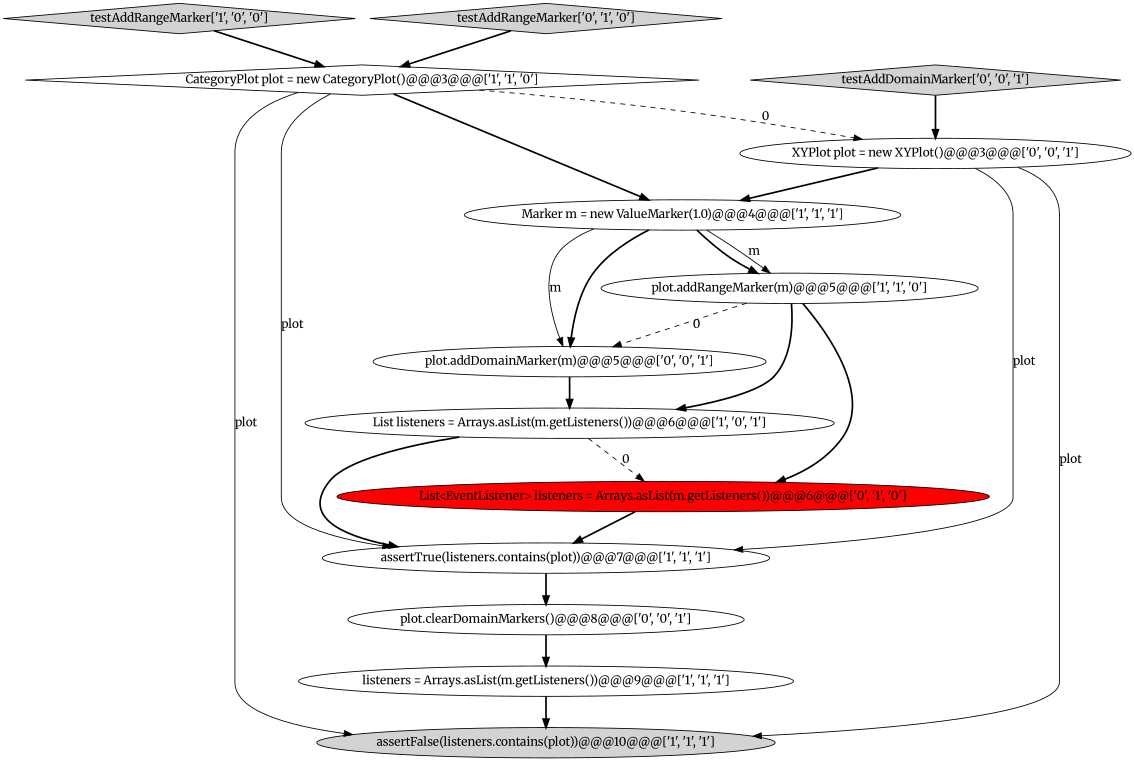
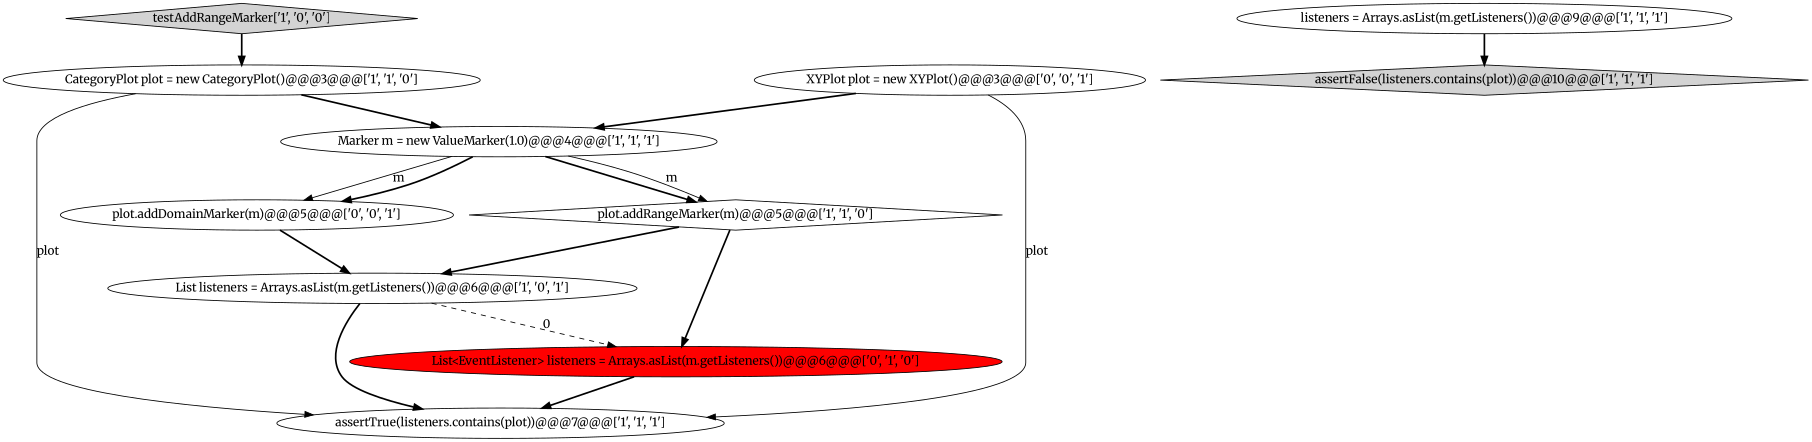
(546, 19) -> none
(362, 80) -> (242, 80)
(935, 80) -> none
(667, 109) -> none
(790, 288) -> (736, 215)
(684, 324) -> none
(235, 434) -> none
(1059, 569) -> none
(546, 620) -> none
(546, 743) -> (1484, 80)
